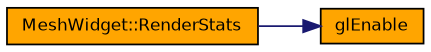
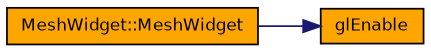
(132, 26) -> (132, 26)
